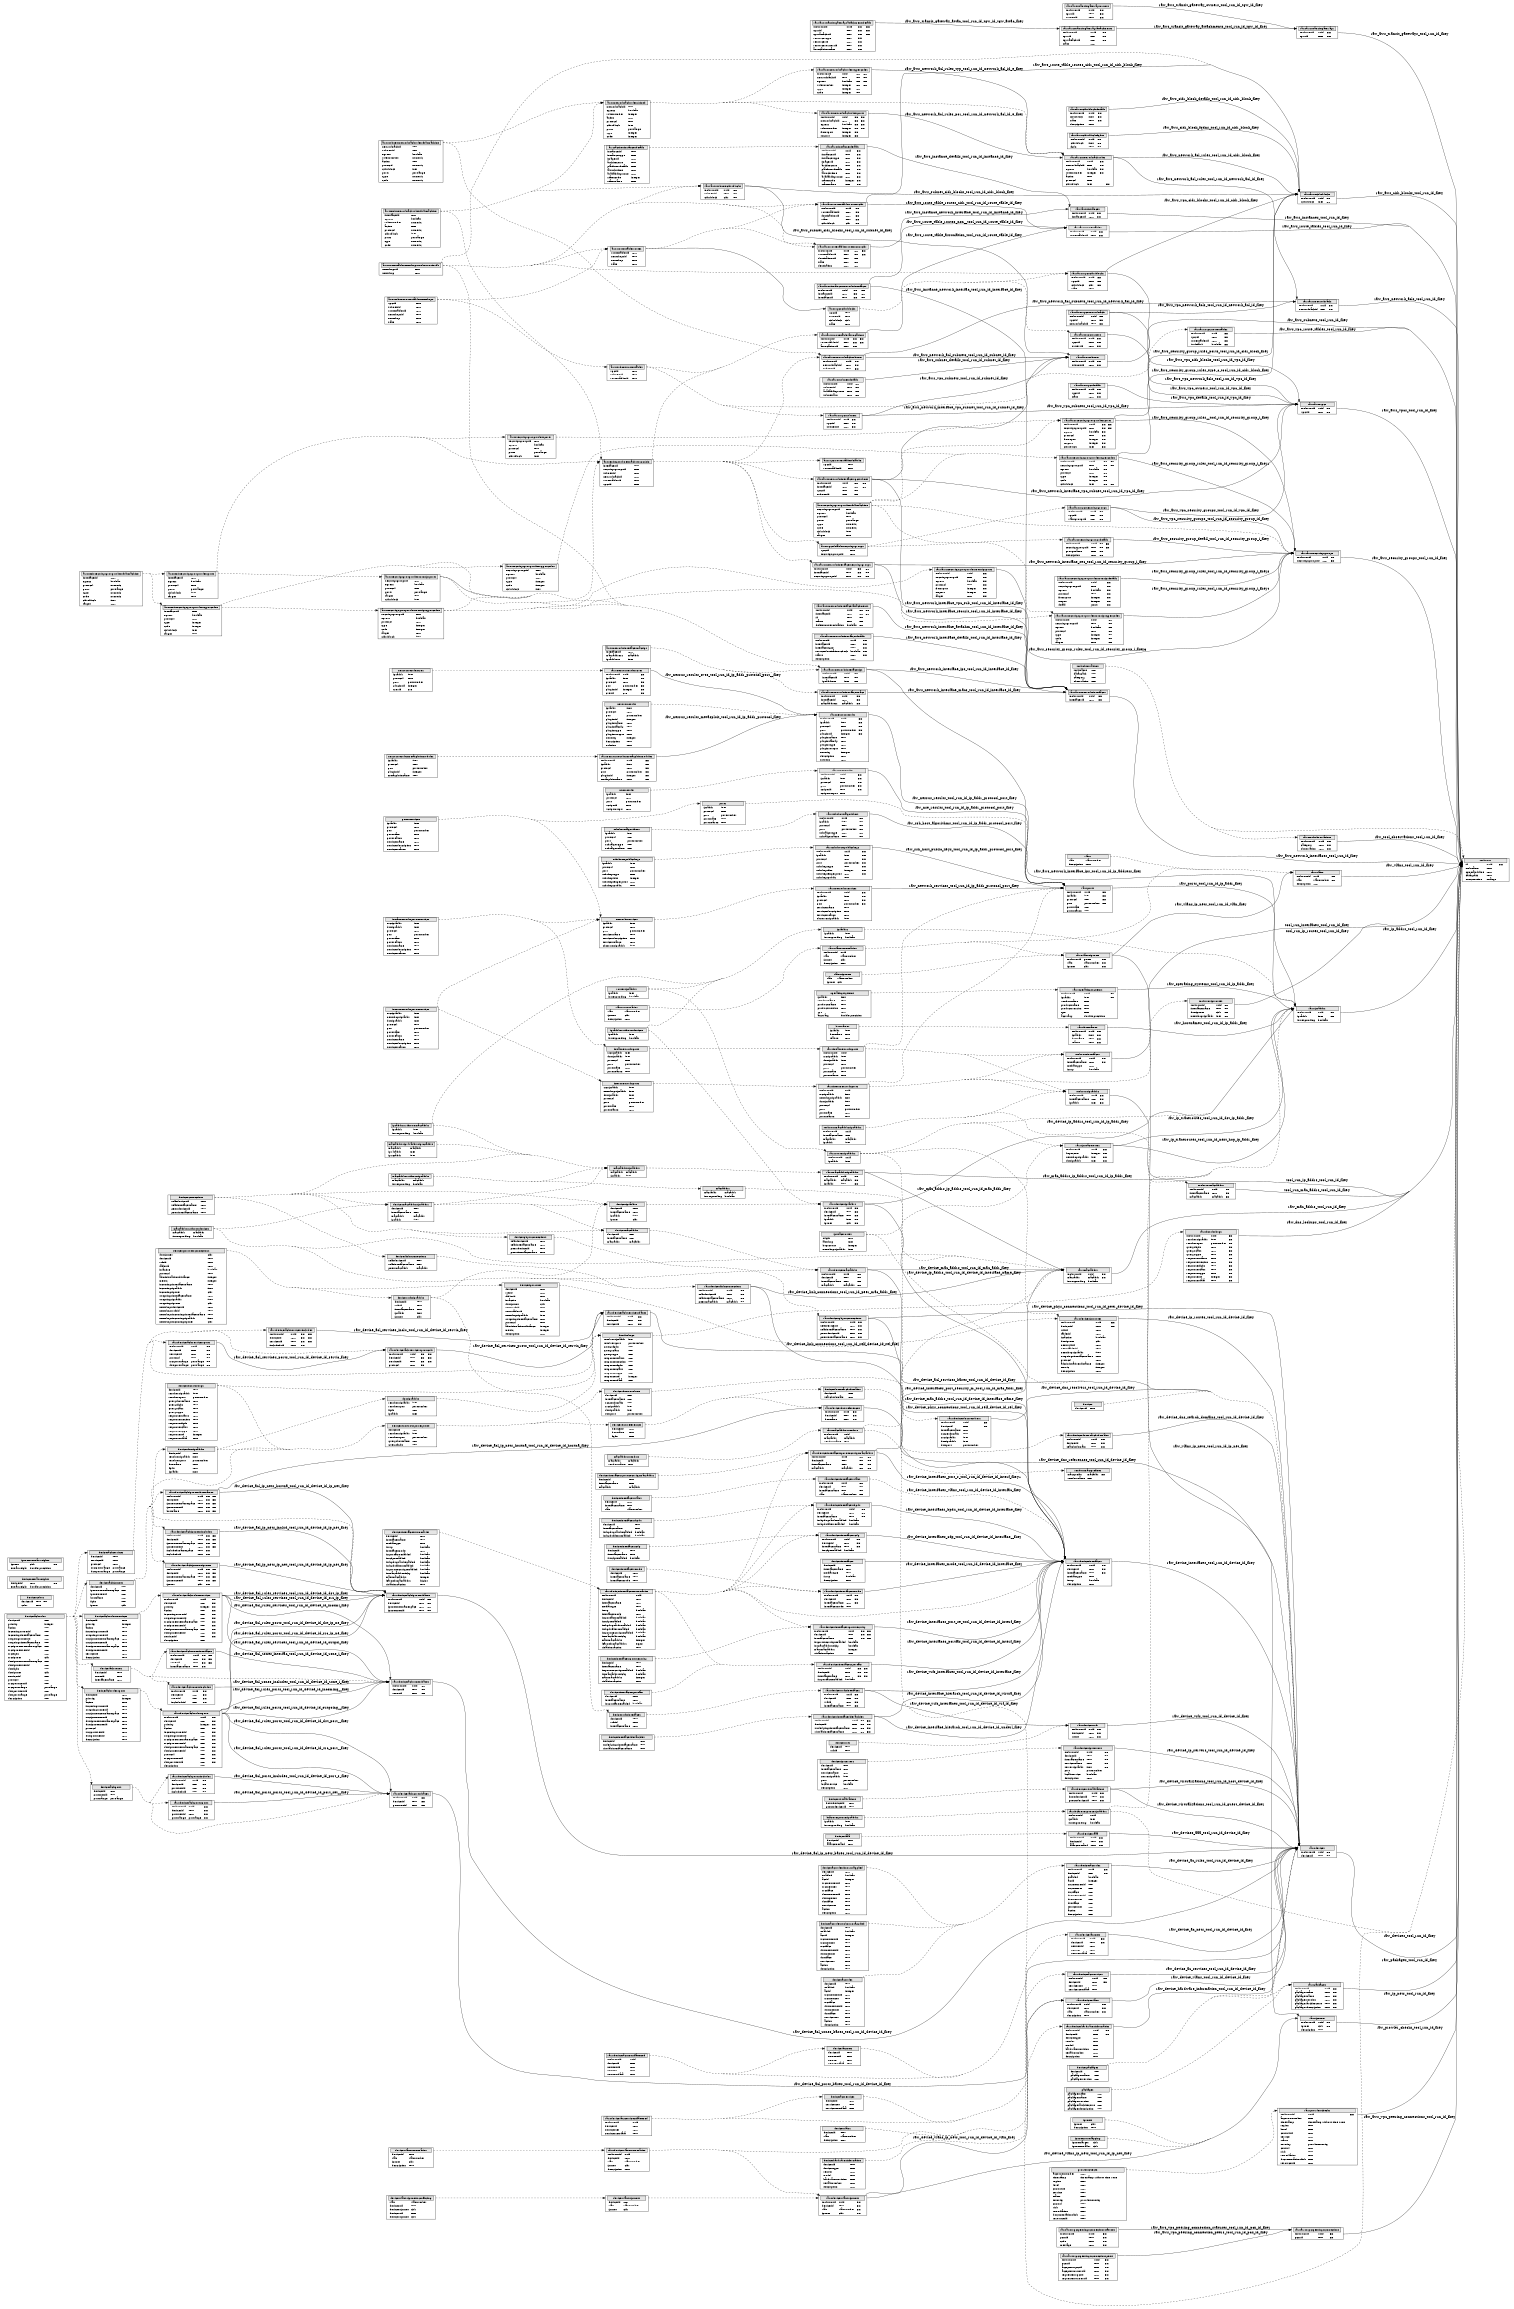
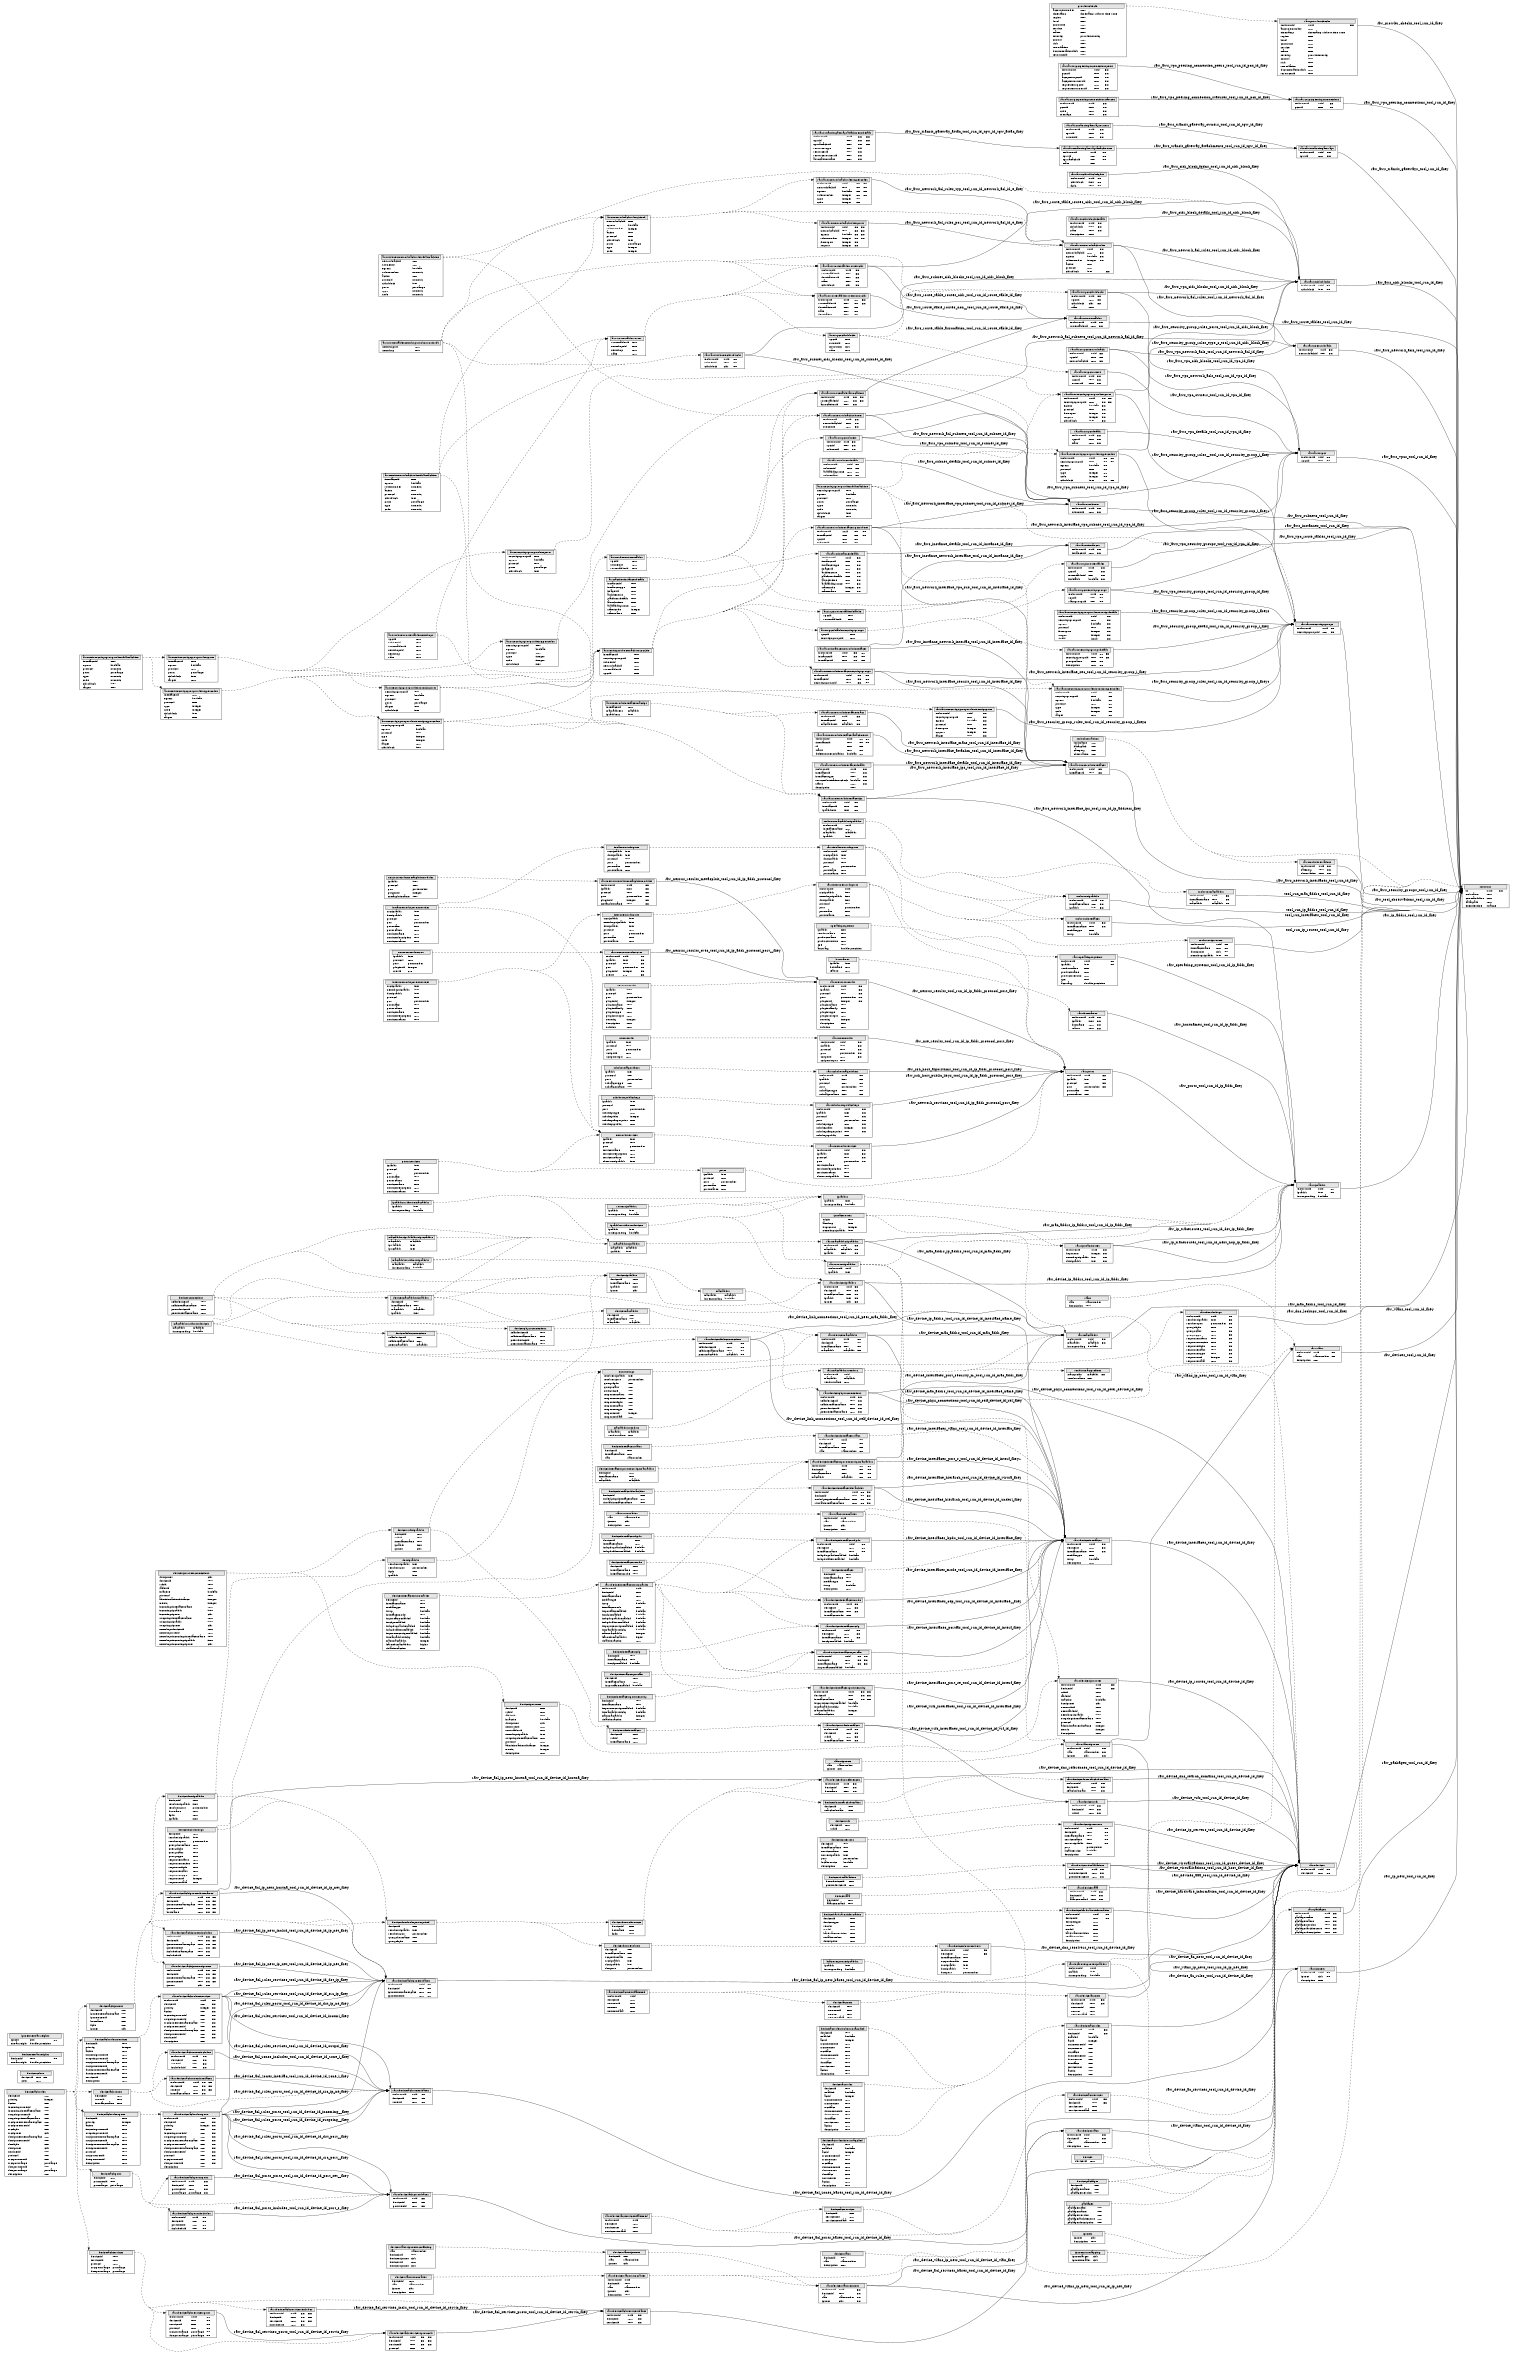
(747, 258) -> (774, 312)
none -> (1020, 597)
(1088, 959) -> (1087, 1748)
(963, 1561) -> (963, 1555)
(1260, 1973) -> (1271, 2089)
